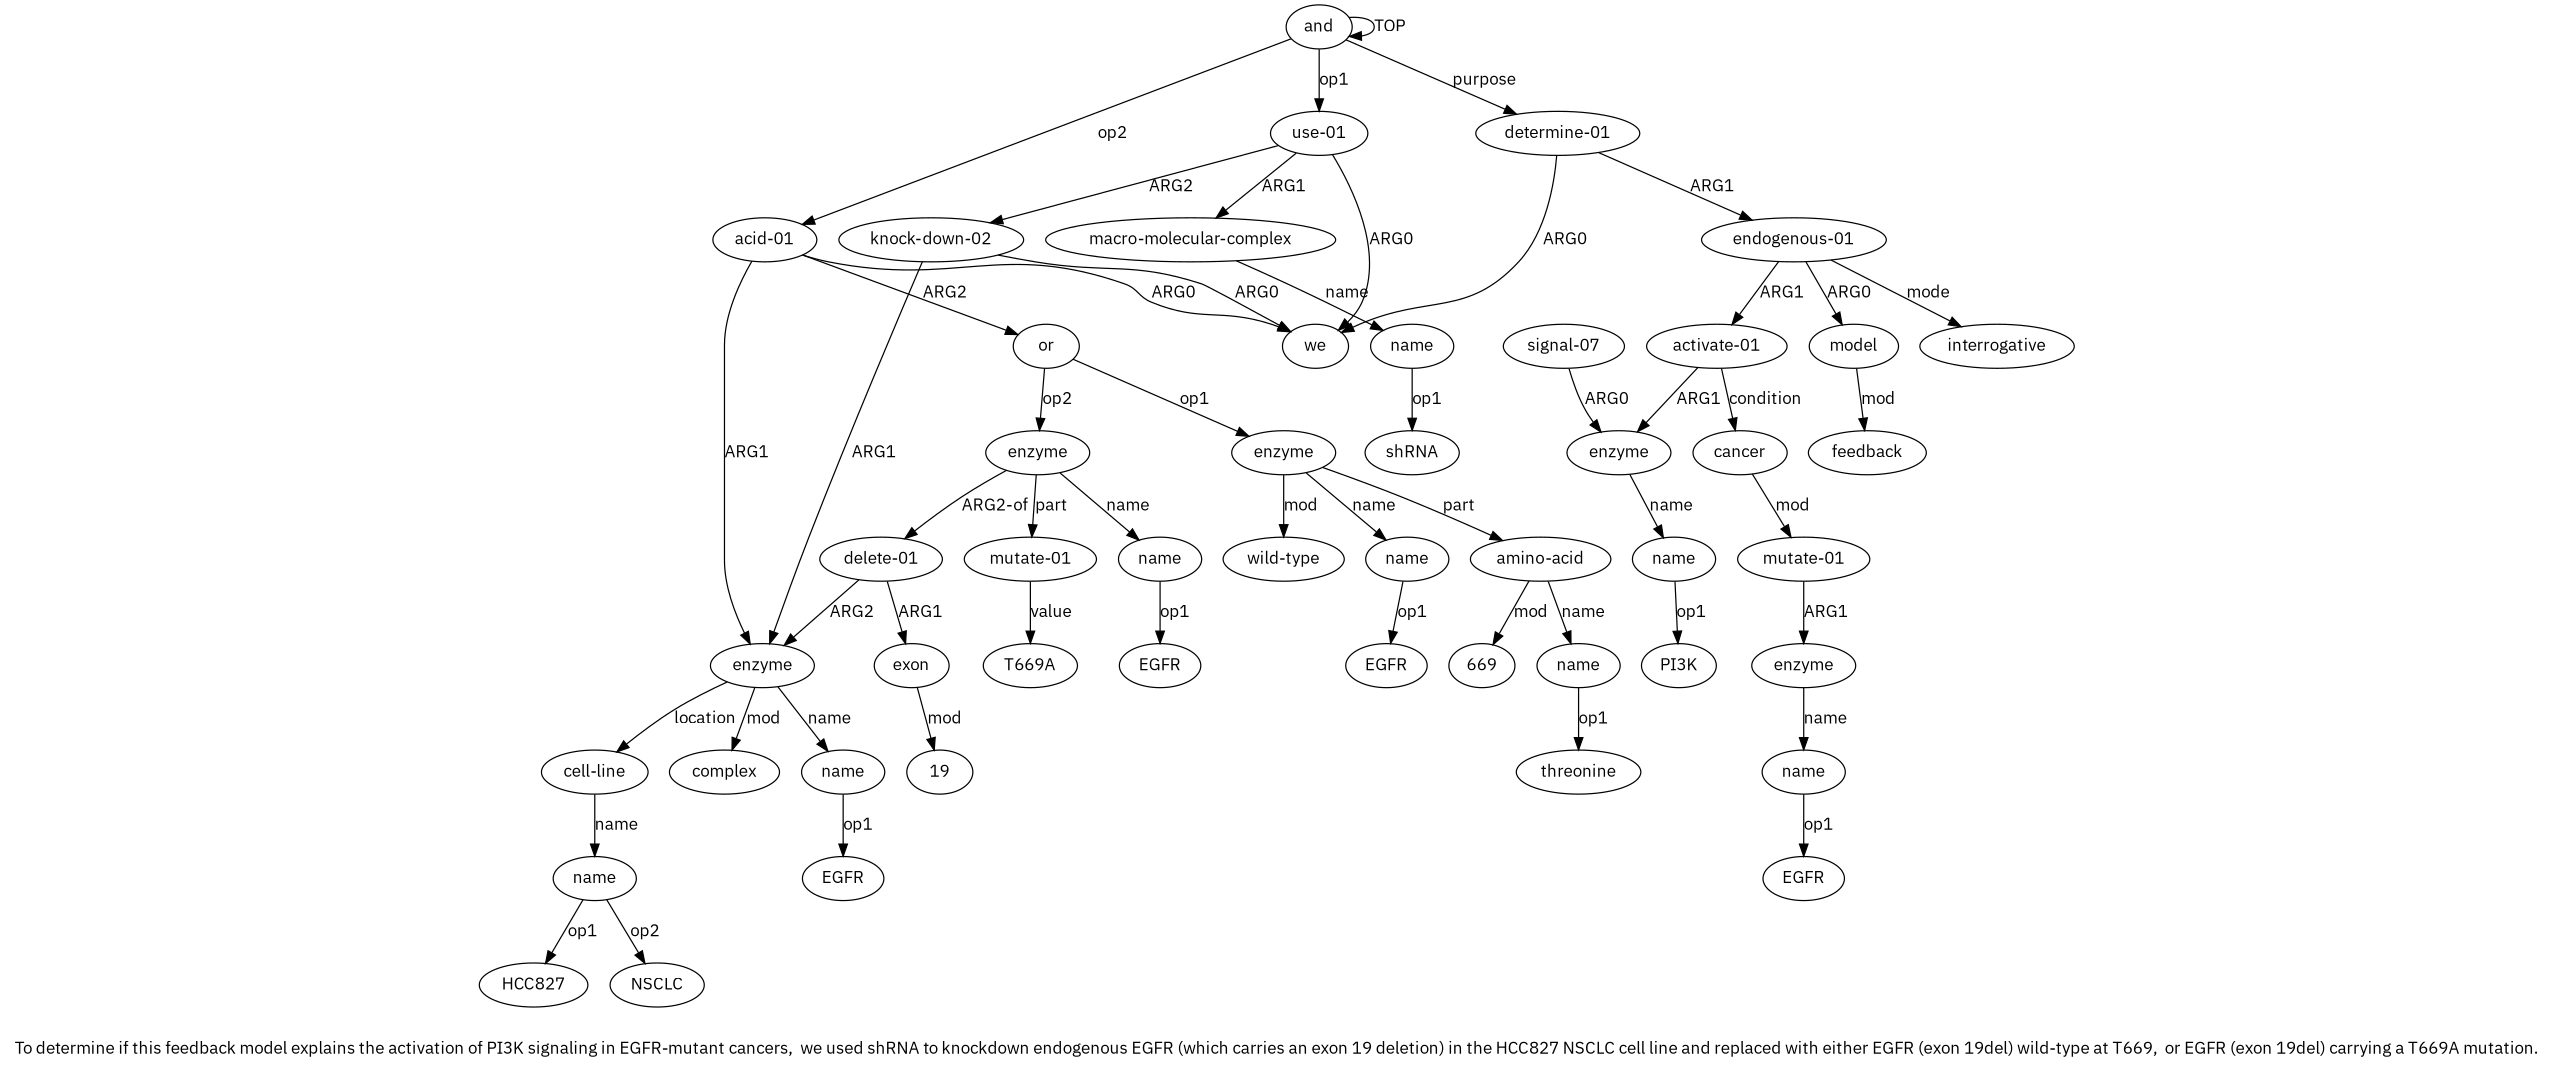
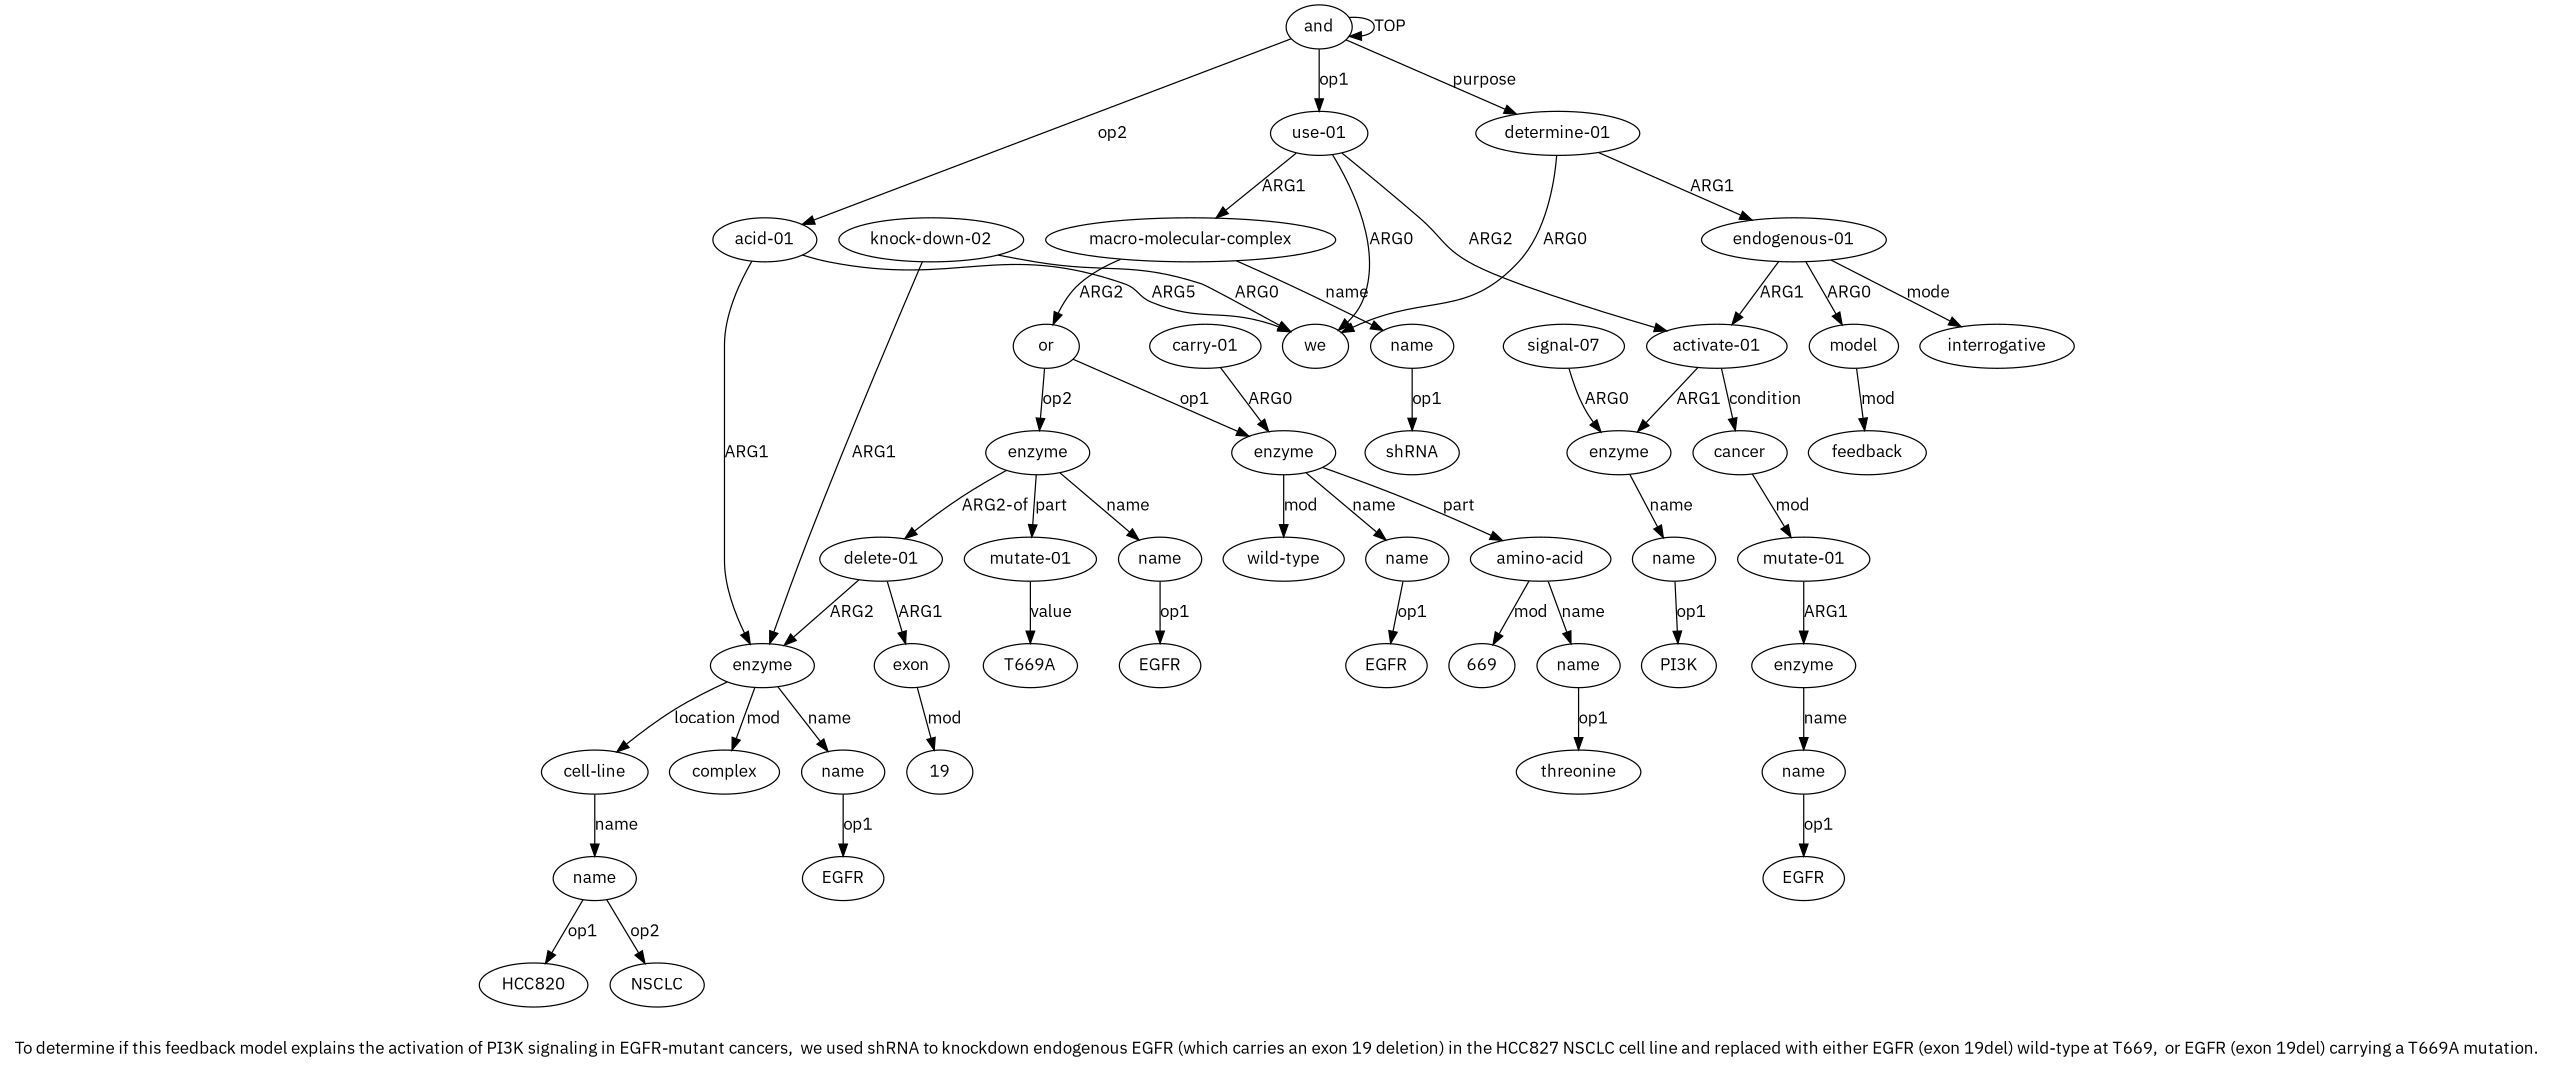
(1140, 183) -> (1482, 269)
(899, 291) -> (1084, 280)
(1174, 293) -> (1174, 293)
none -> (1205, 346)
(534, 985) -> (534, 985)
